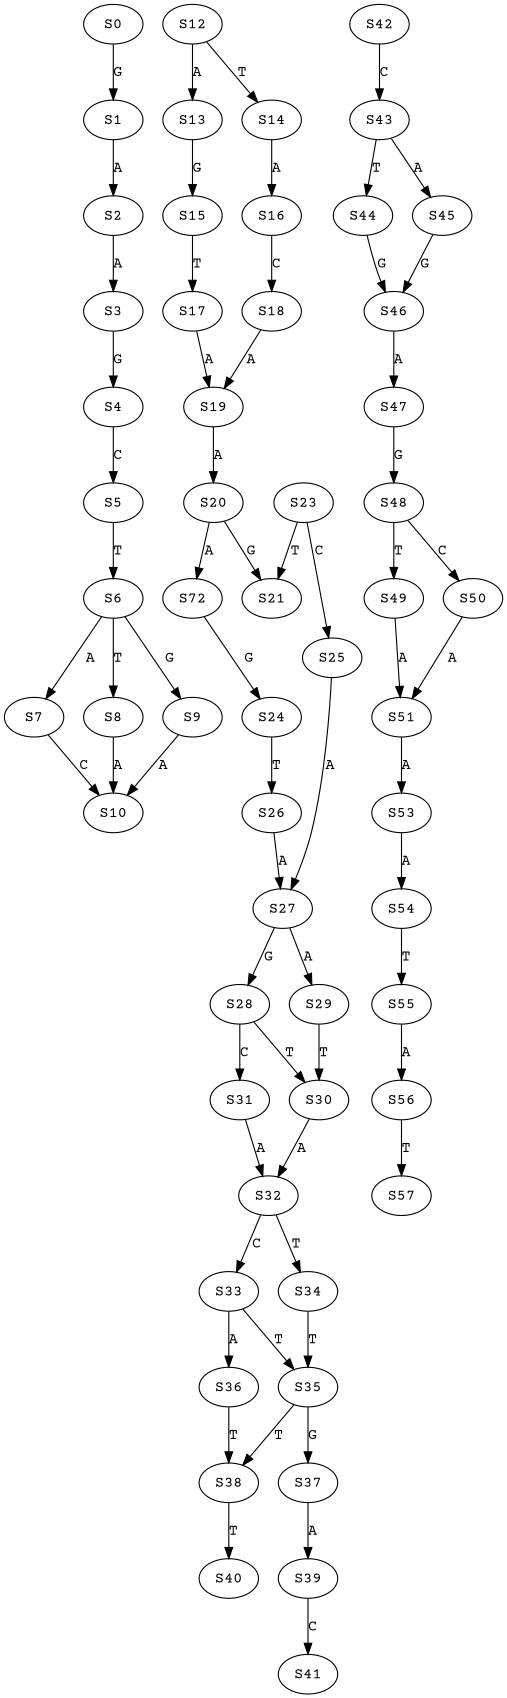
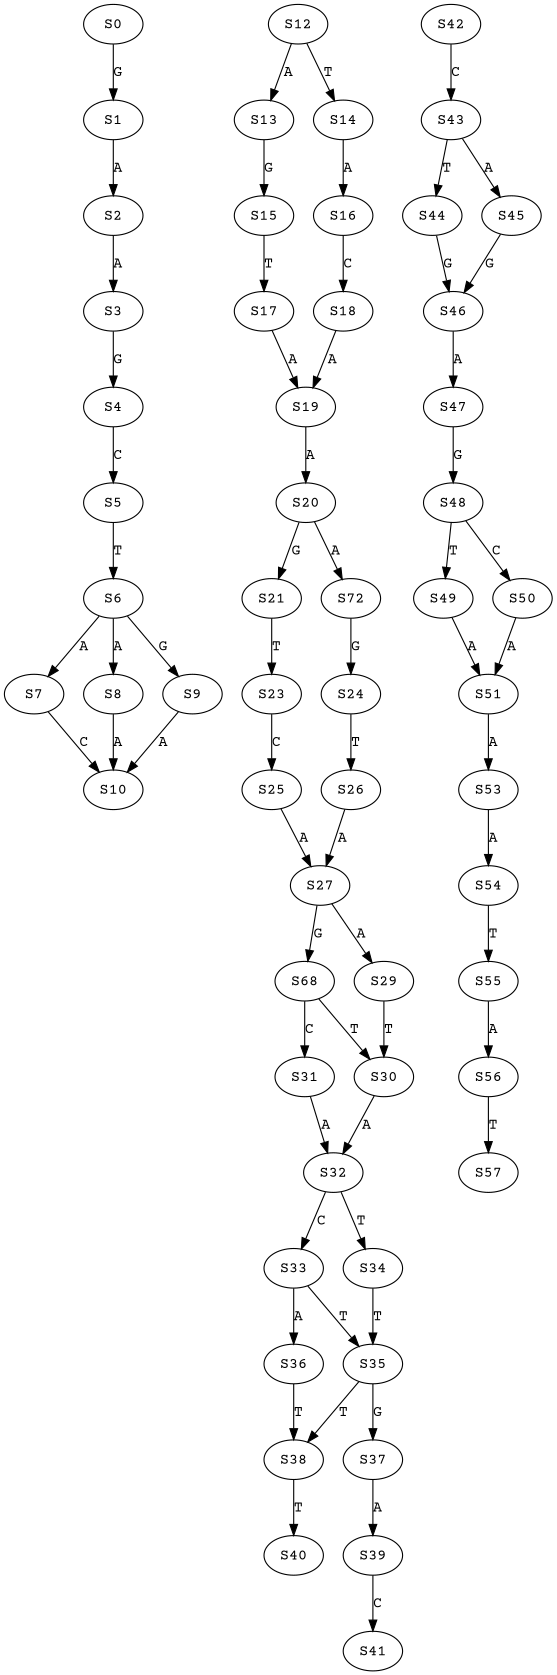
(289, 545) -> (272, 641)
(118, 658) -> (118, 646)
(240, 1004) -> (305, 981)
